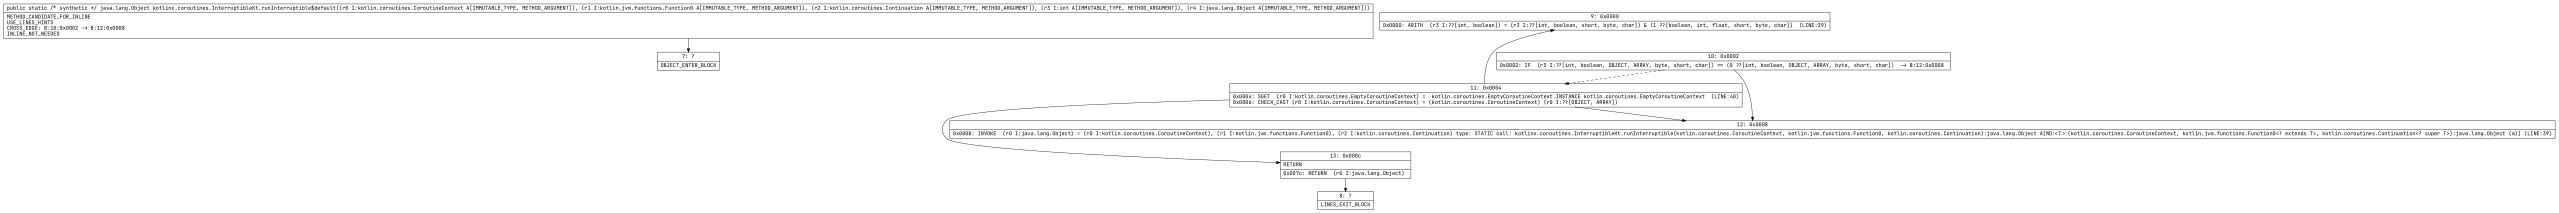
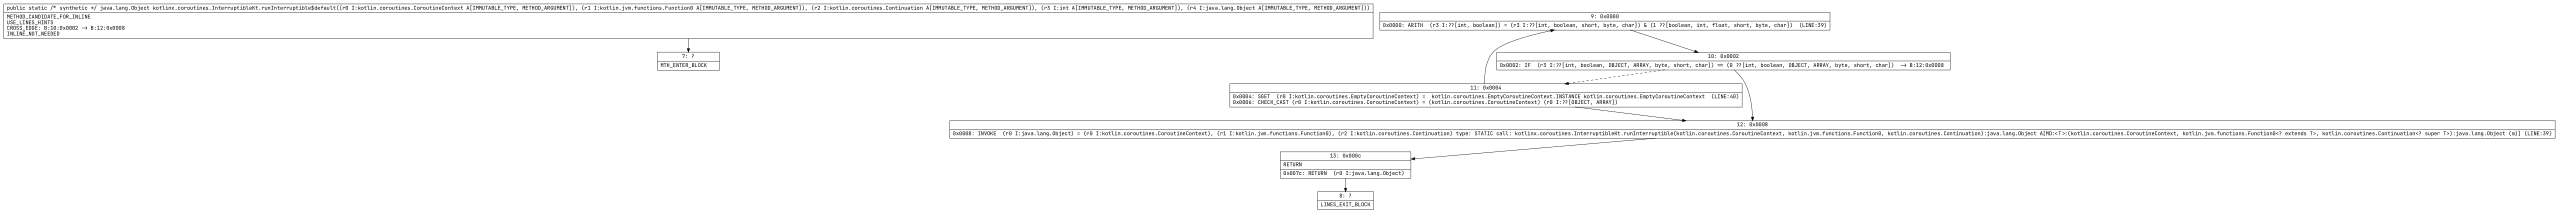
none -> (1662, 41)
(688, 65) -> (684, 65)
(959, 143) -> (1535, 148)
